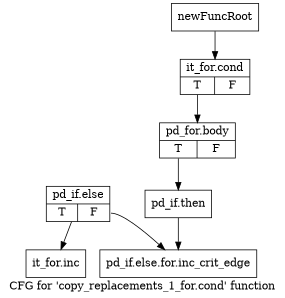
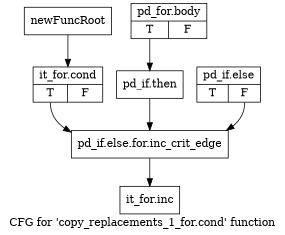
(197, 105) -> (54, 117)
(68, 232) -> (150, 168)
